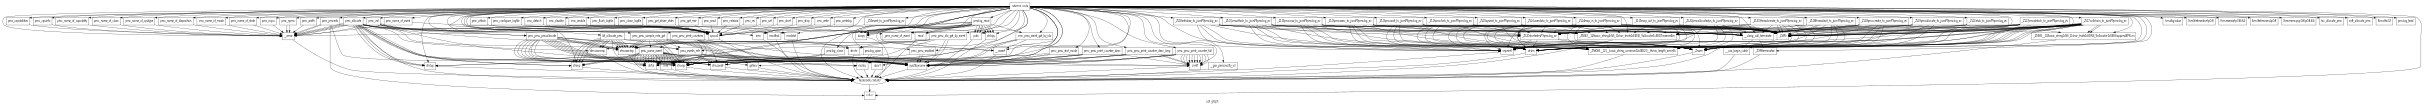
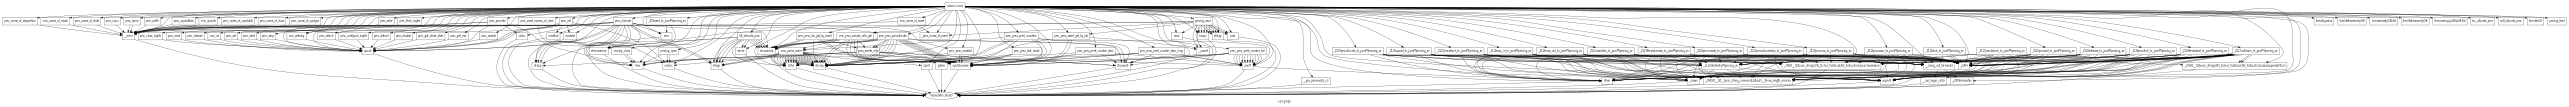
none -> (537, 21)
(661, 27) -> (353, 29)
(1691, 47) -> (1426, 75)
(530, 60) -> (1103, 21)
(870, 87) -> (686, 92)
